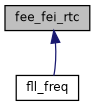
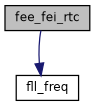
(56, 59) -> (39, 47)
